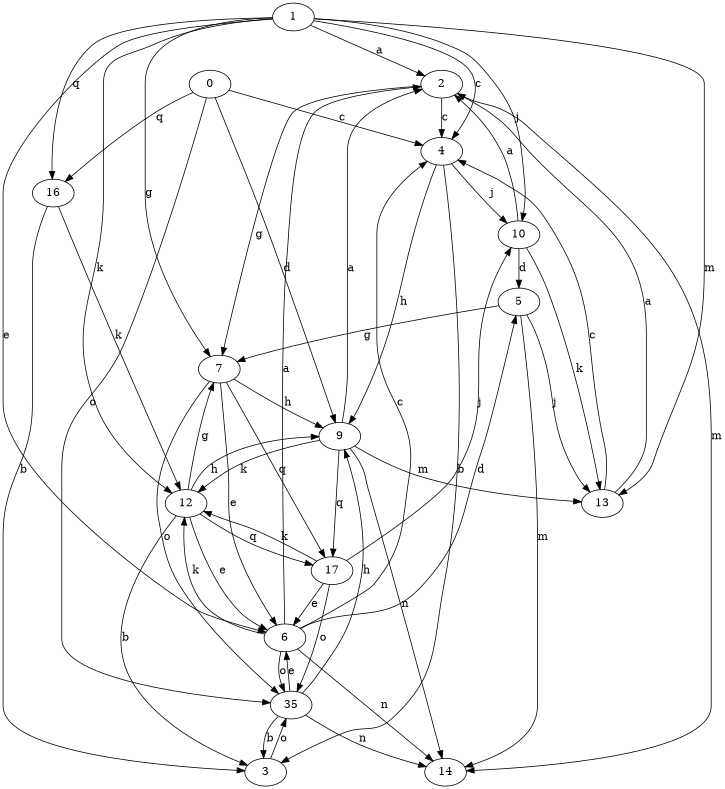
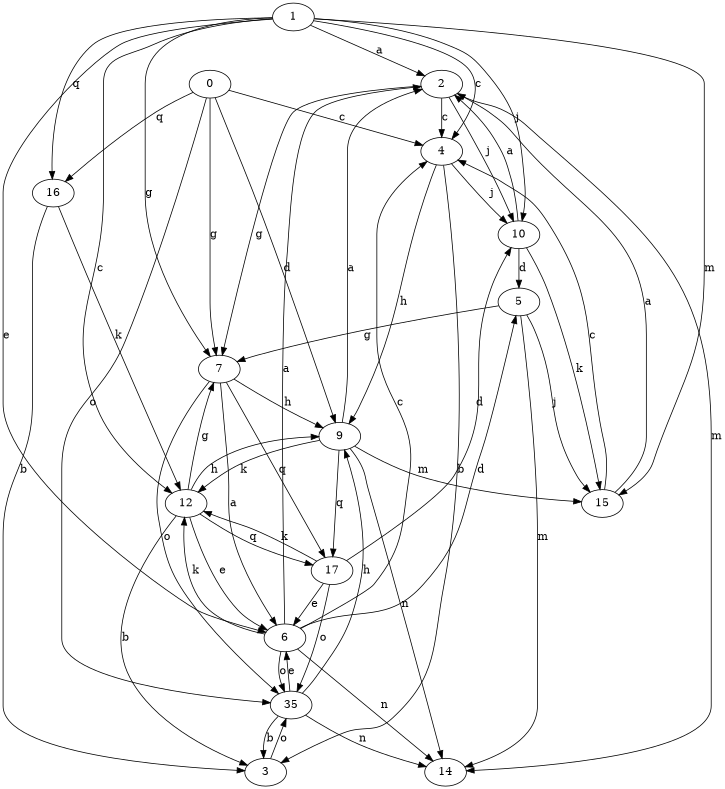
none -> (481, 155)
none -> (210, 223)
(100, 268) -> (100, 268)
(480, 403) -> (480, 403)
(234, 503) -> (234, 503)
(602, 503) -> (602, 503)
